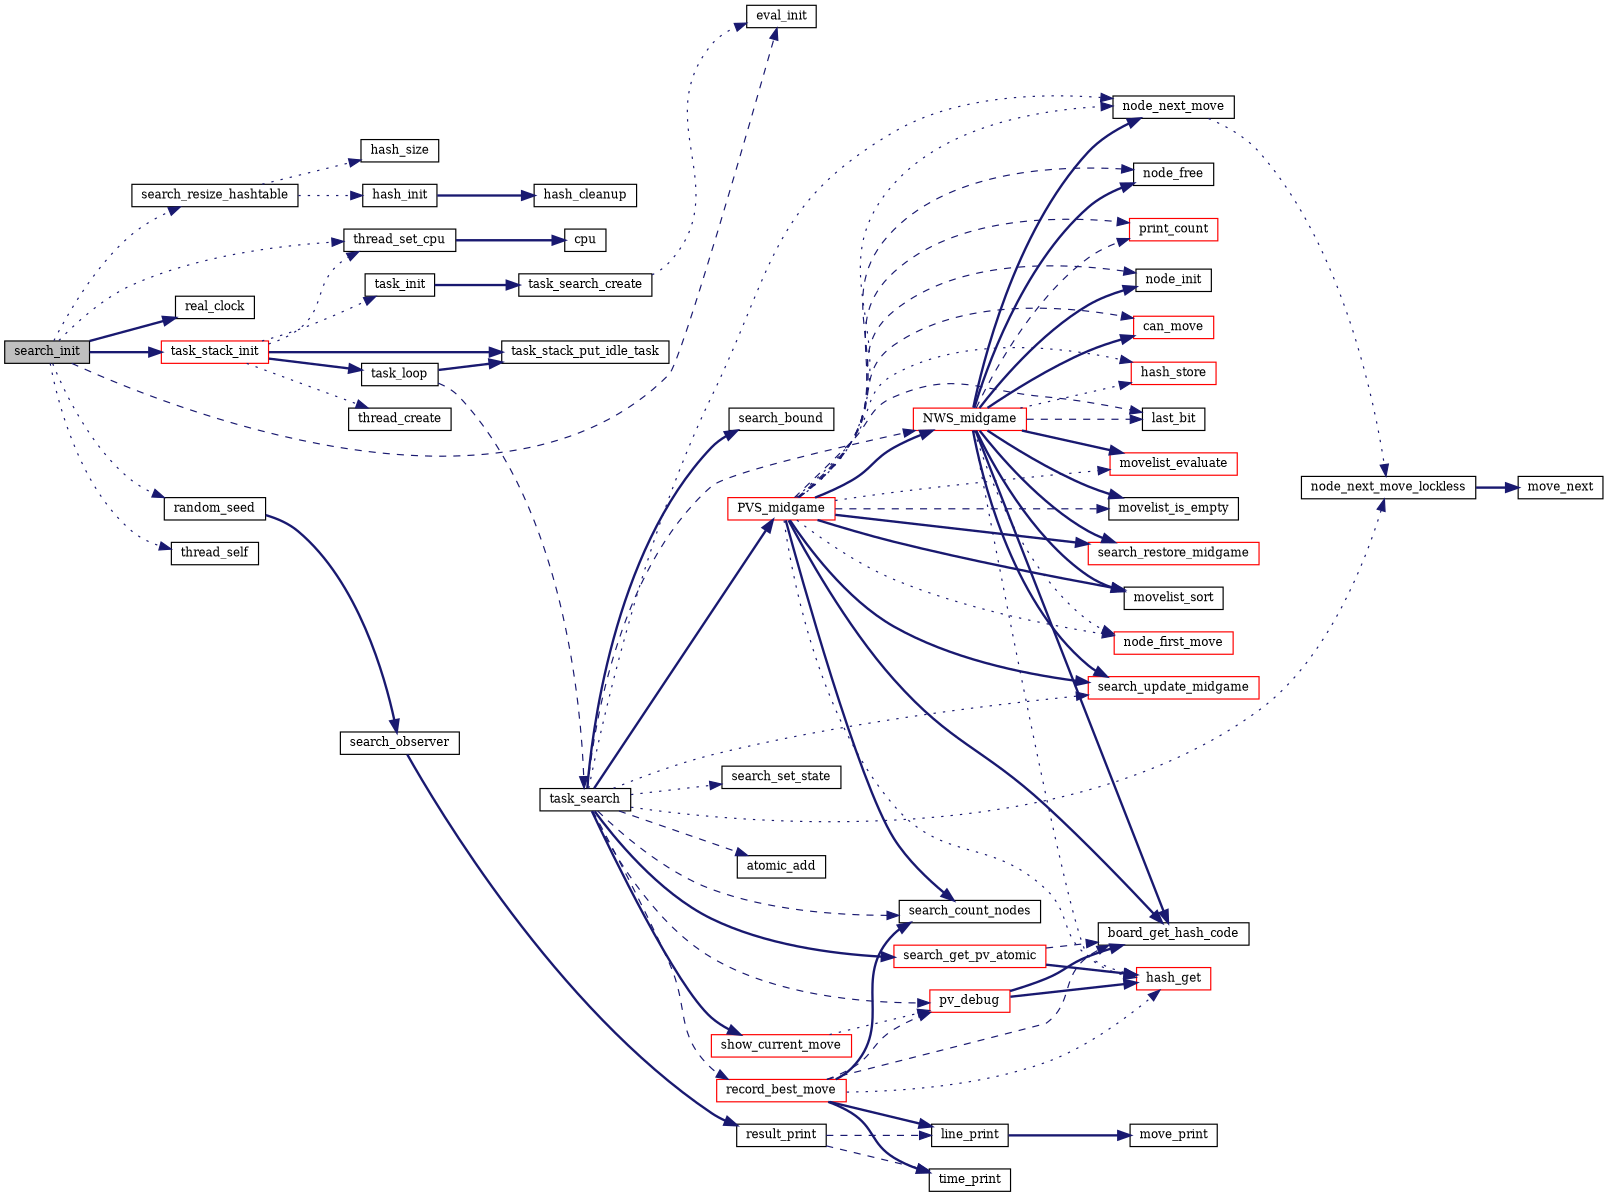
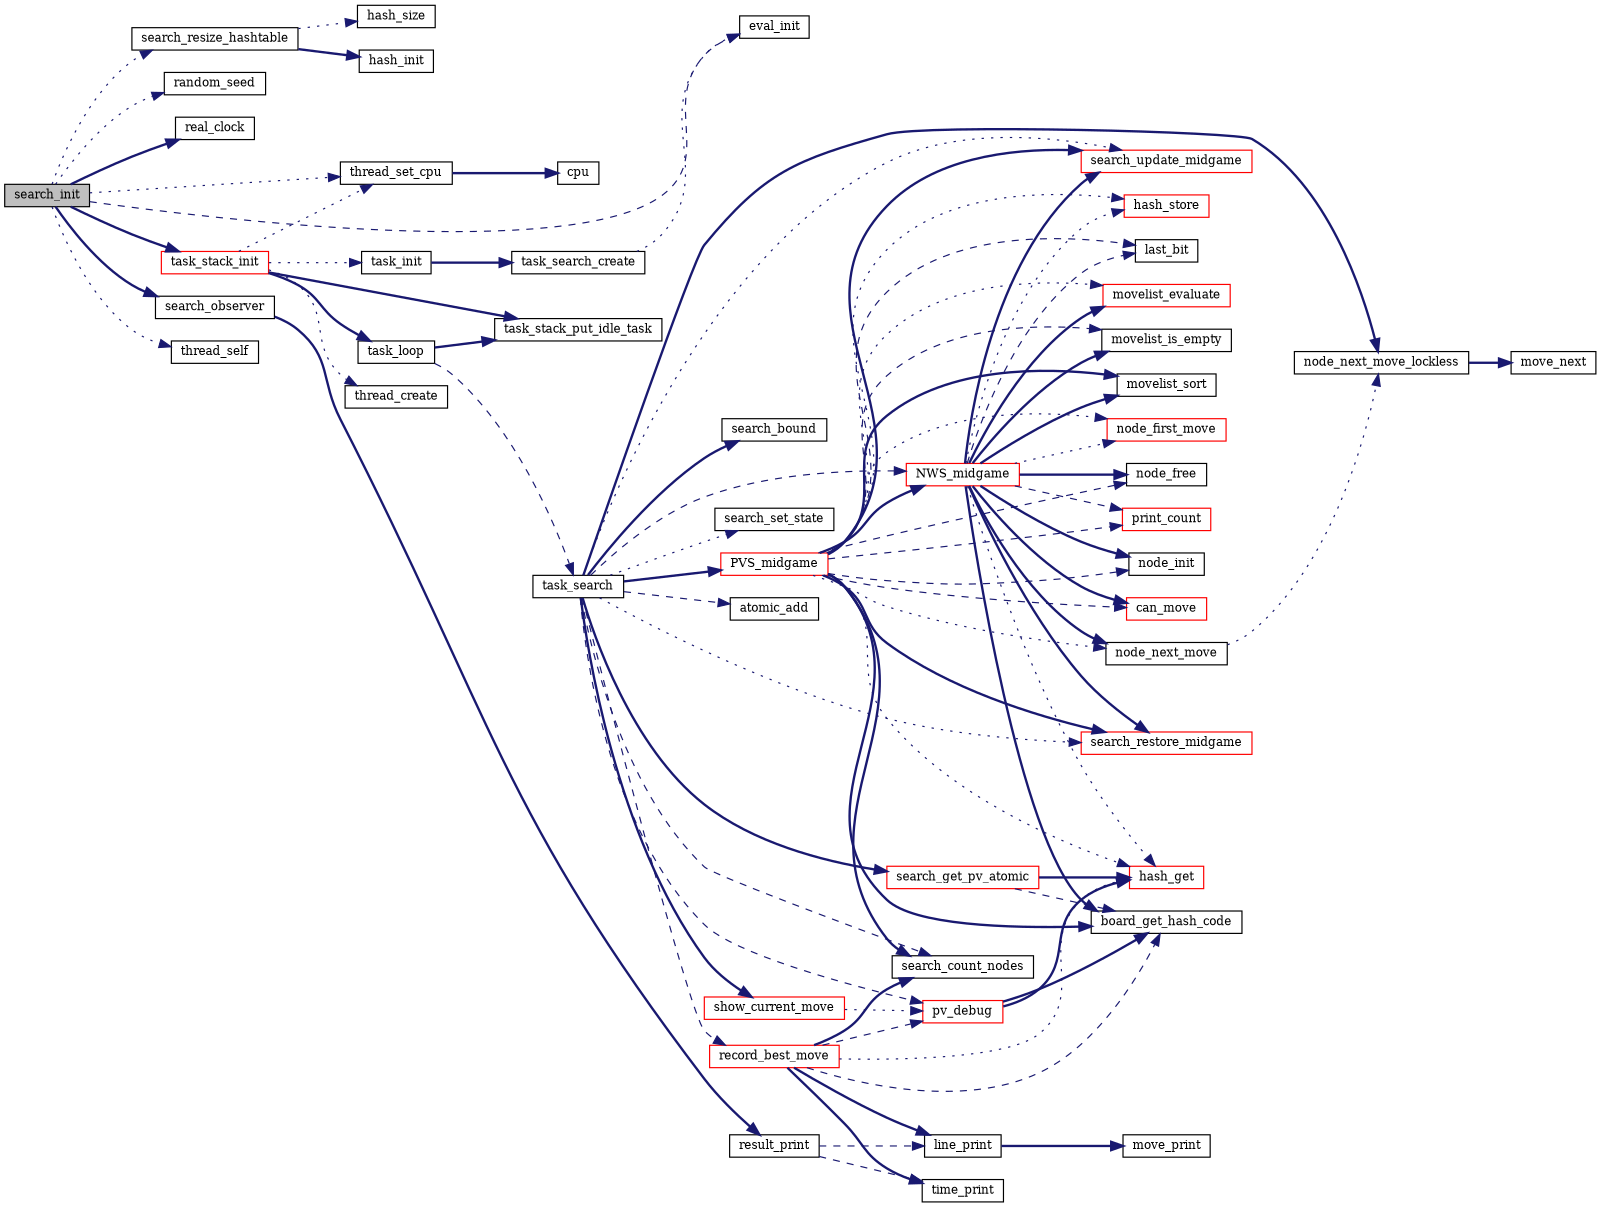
(325, 196) -> (323, 52)
(585, 196) -> none
(738, 337) -> (825, 700)
(353, 602) -> (95, 255)
(1072, 793) -> (905, 132)
